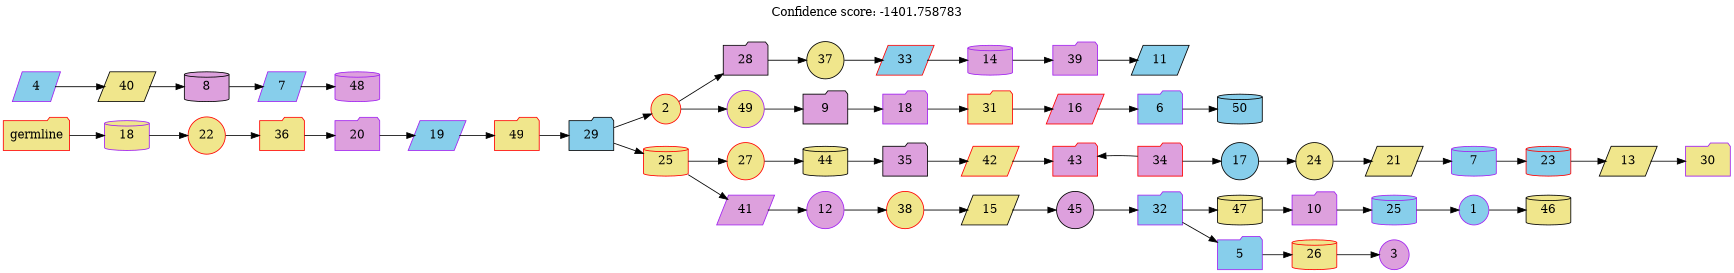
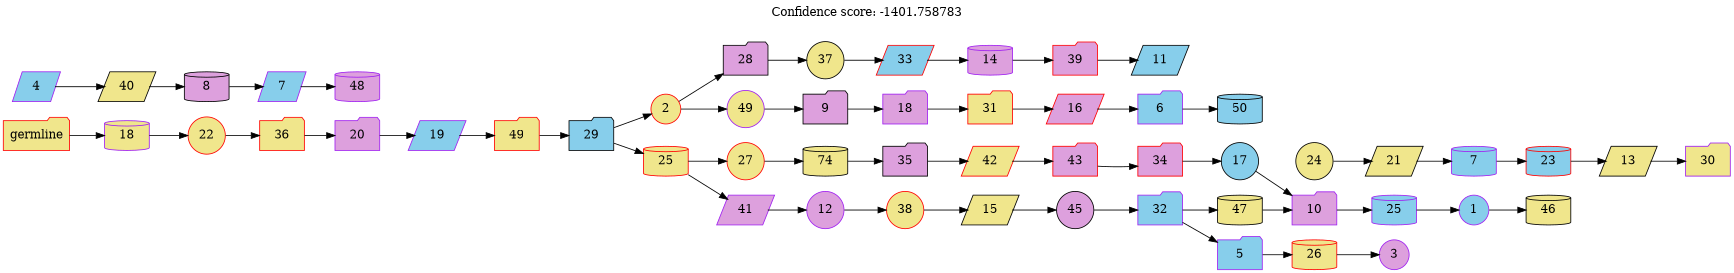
(1075, 60) -> (1075, 60)
(1122, 156) -> (1114, 167)
(825, 161) -> (825, 161)
(1273, 161) -> (1270, 181)
